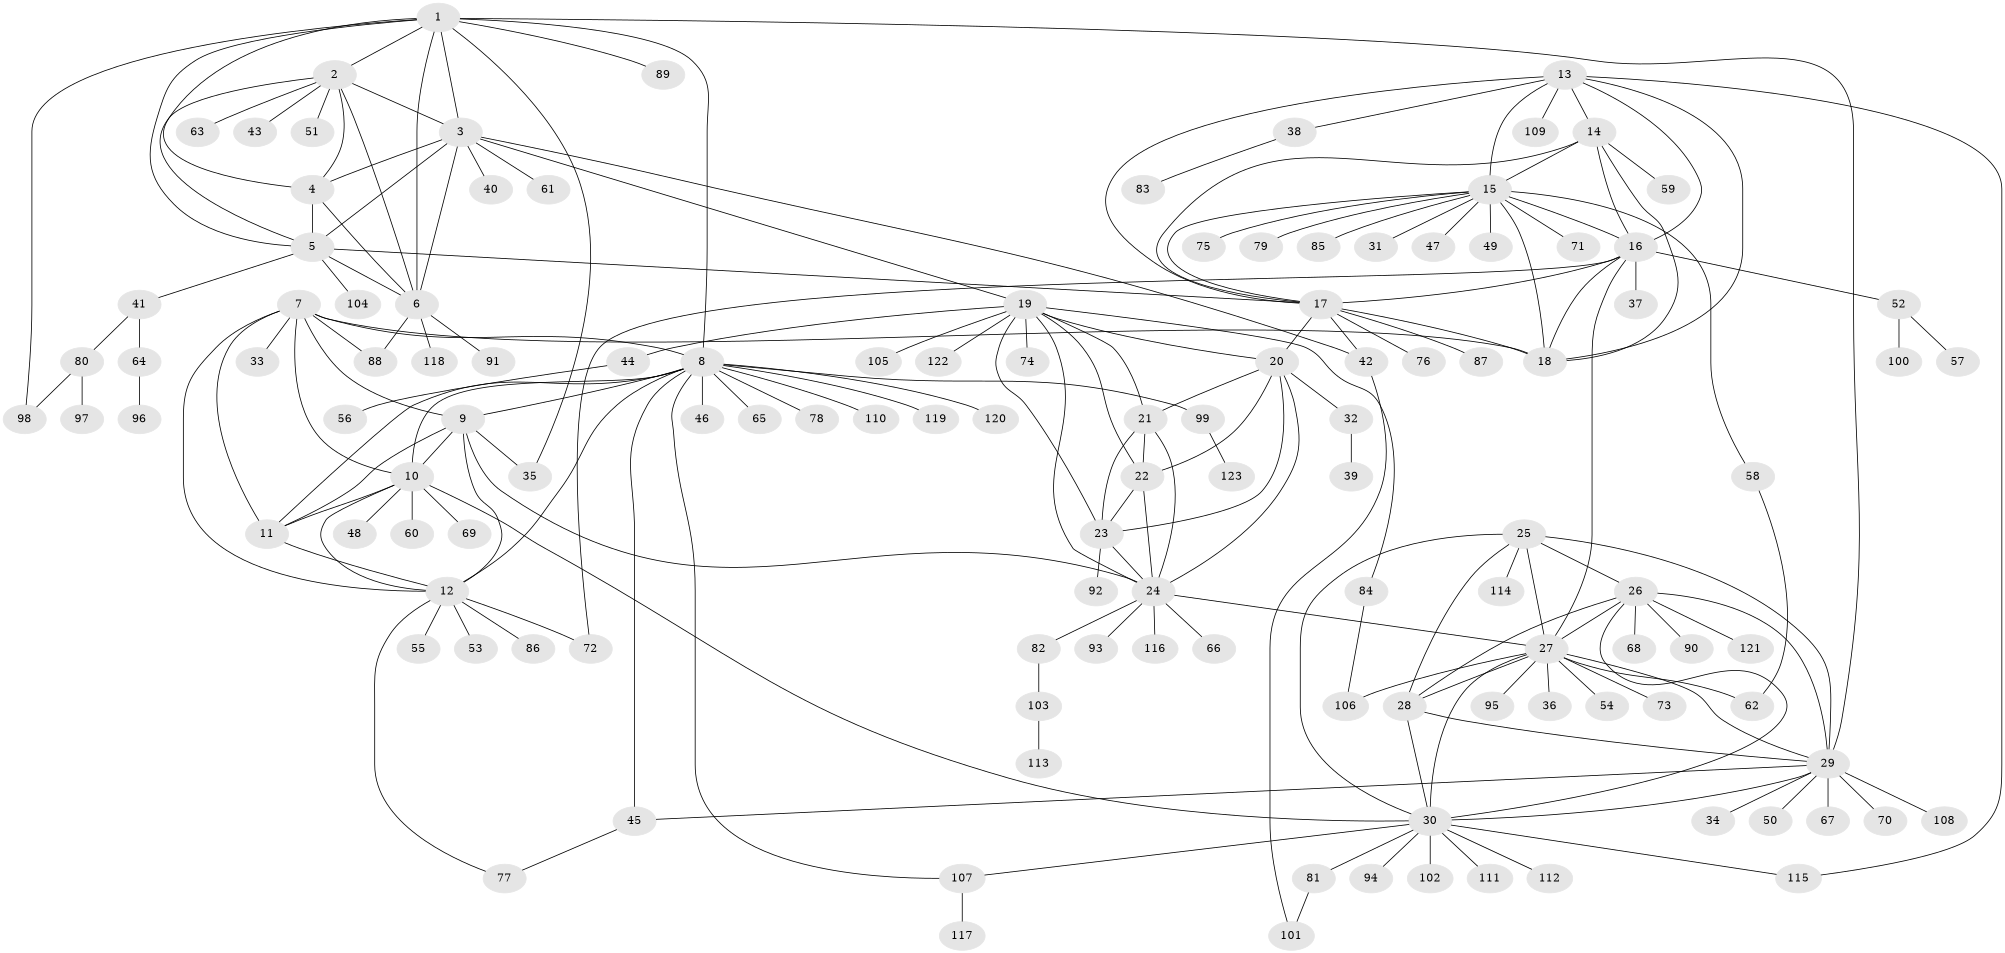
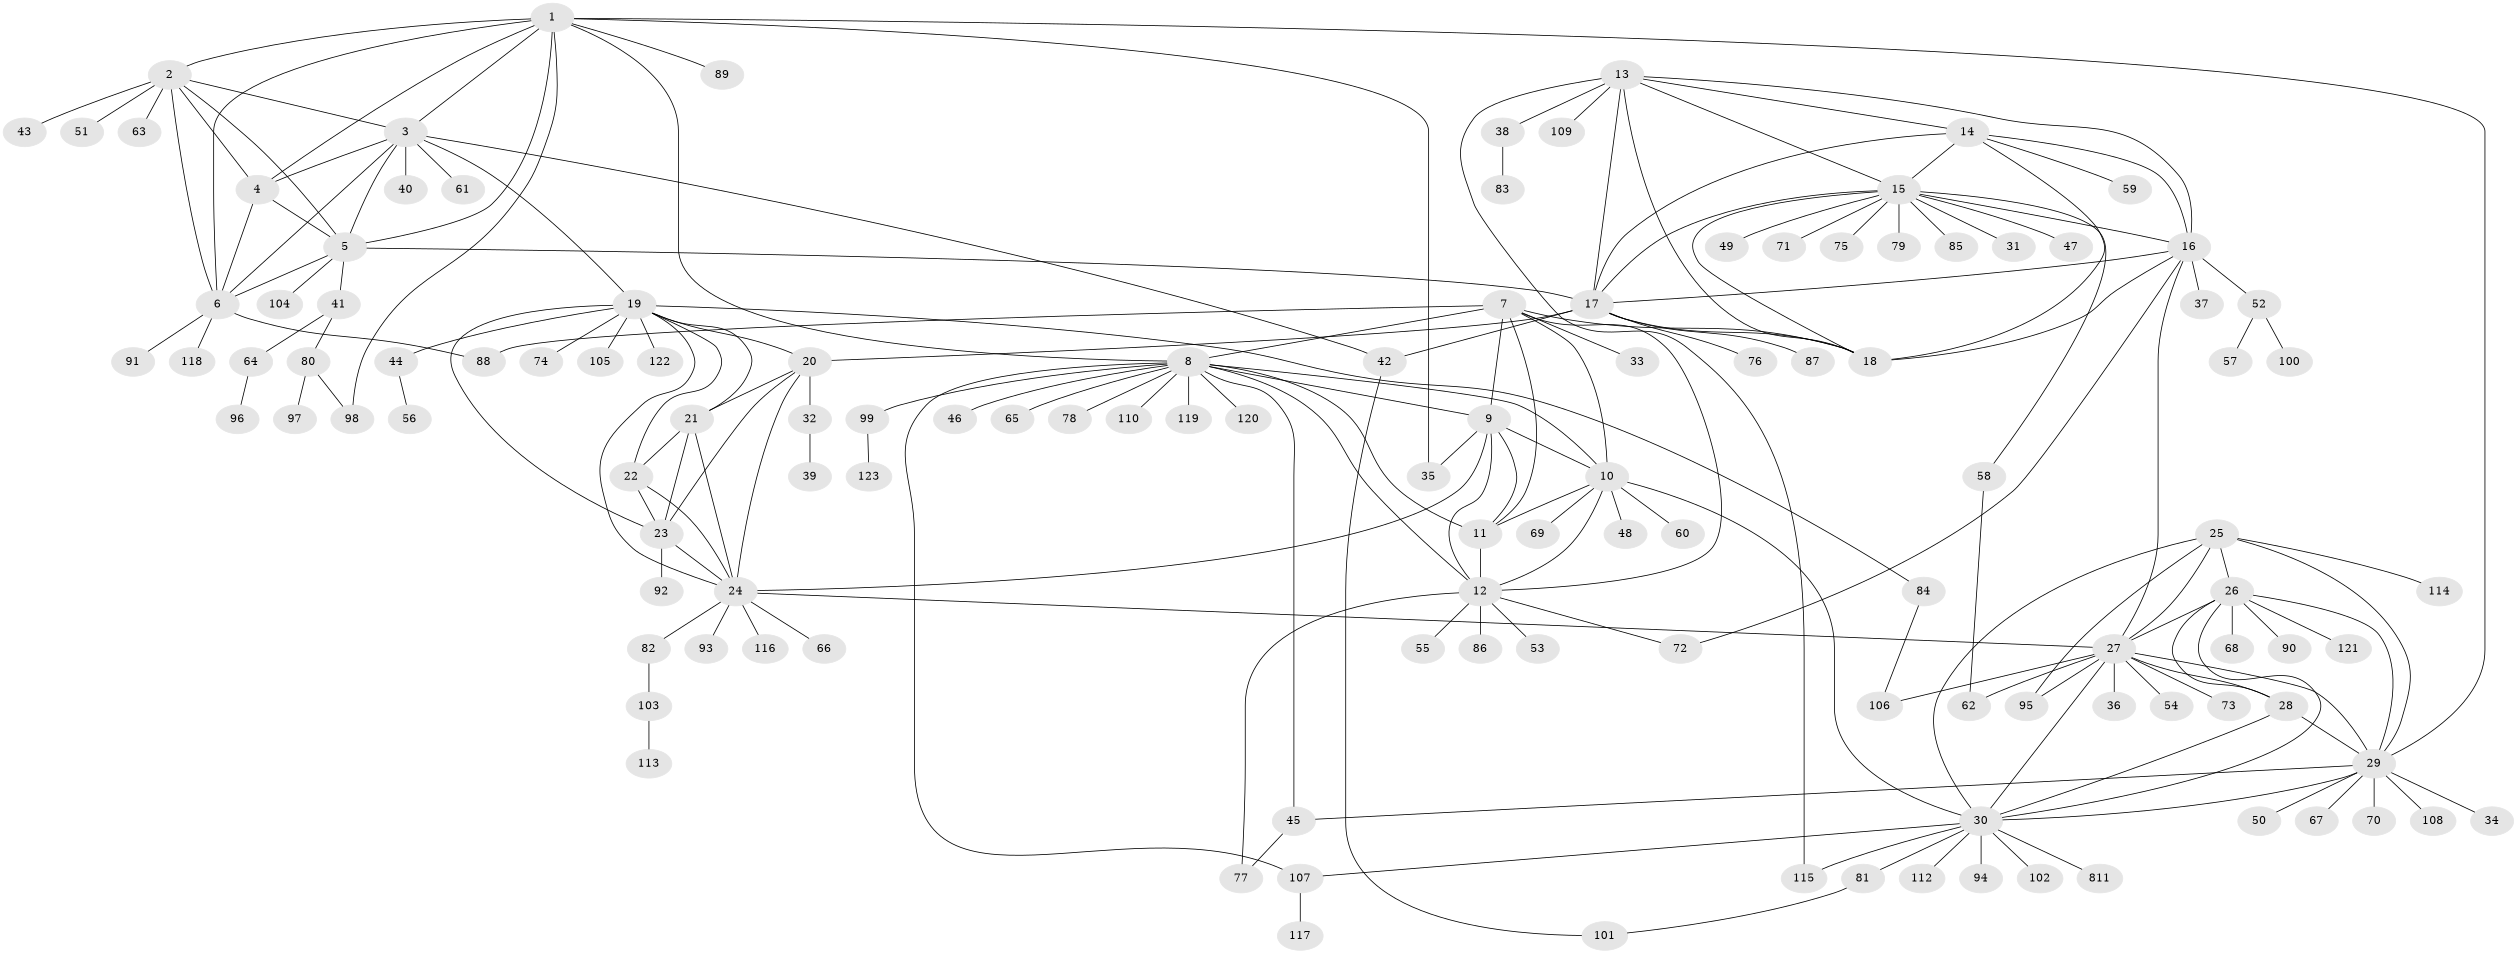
(1228, 436) -> none
(1448, 610) -> (2112, 611)
(1490, 879) -> (2100, 879)
